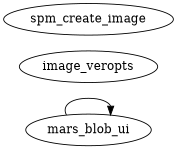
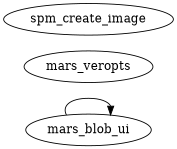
(89, 67) -> (89, 67)
